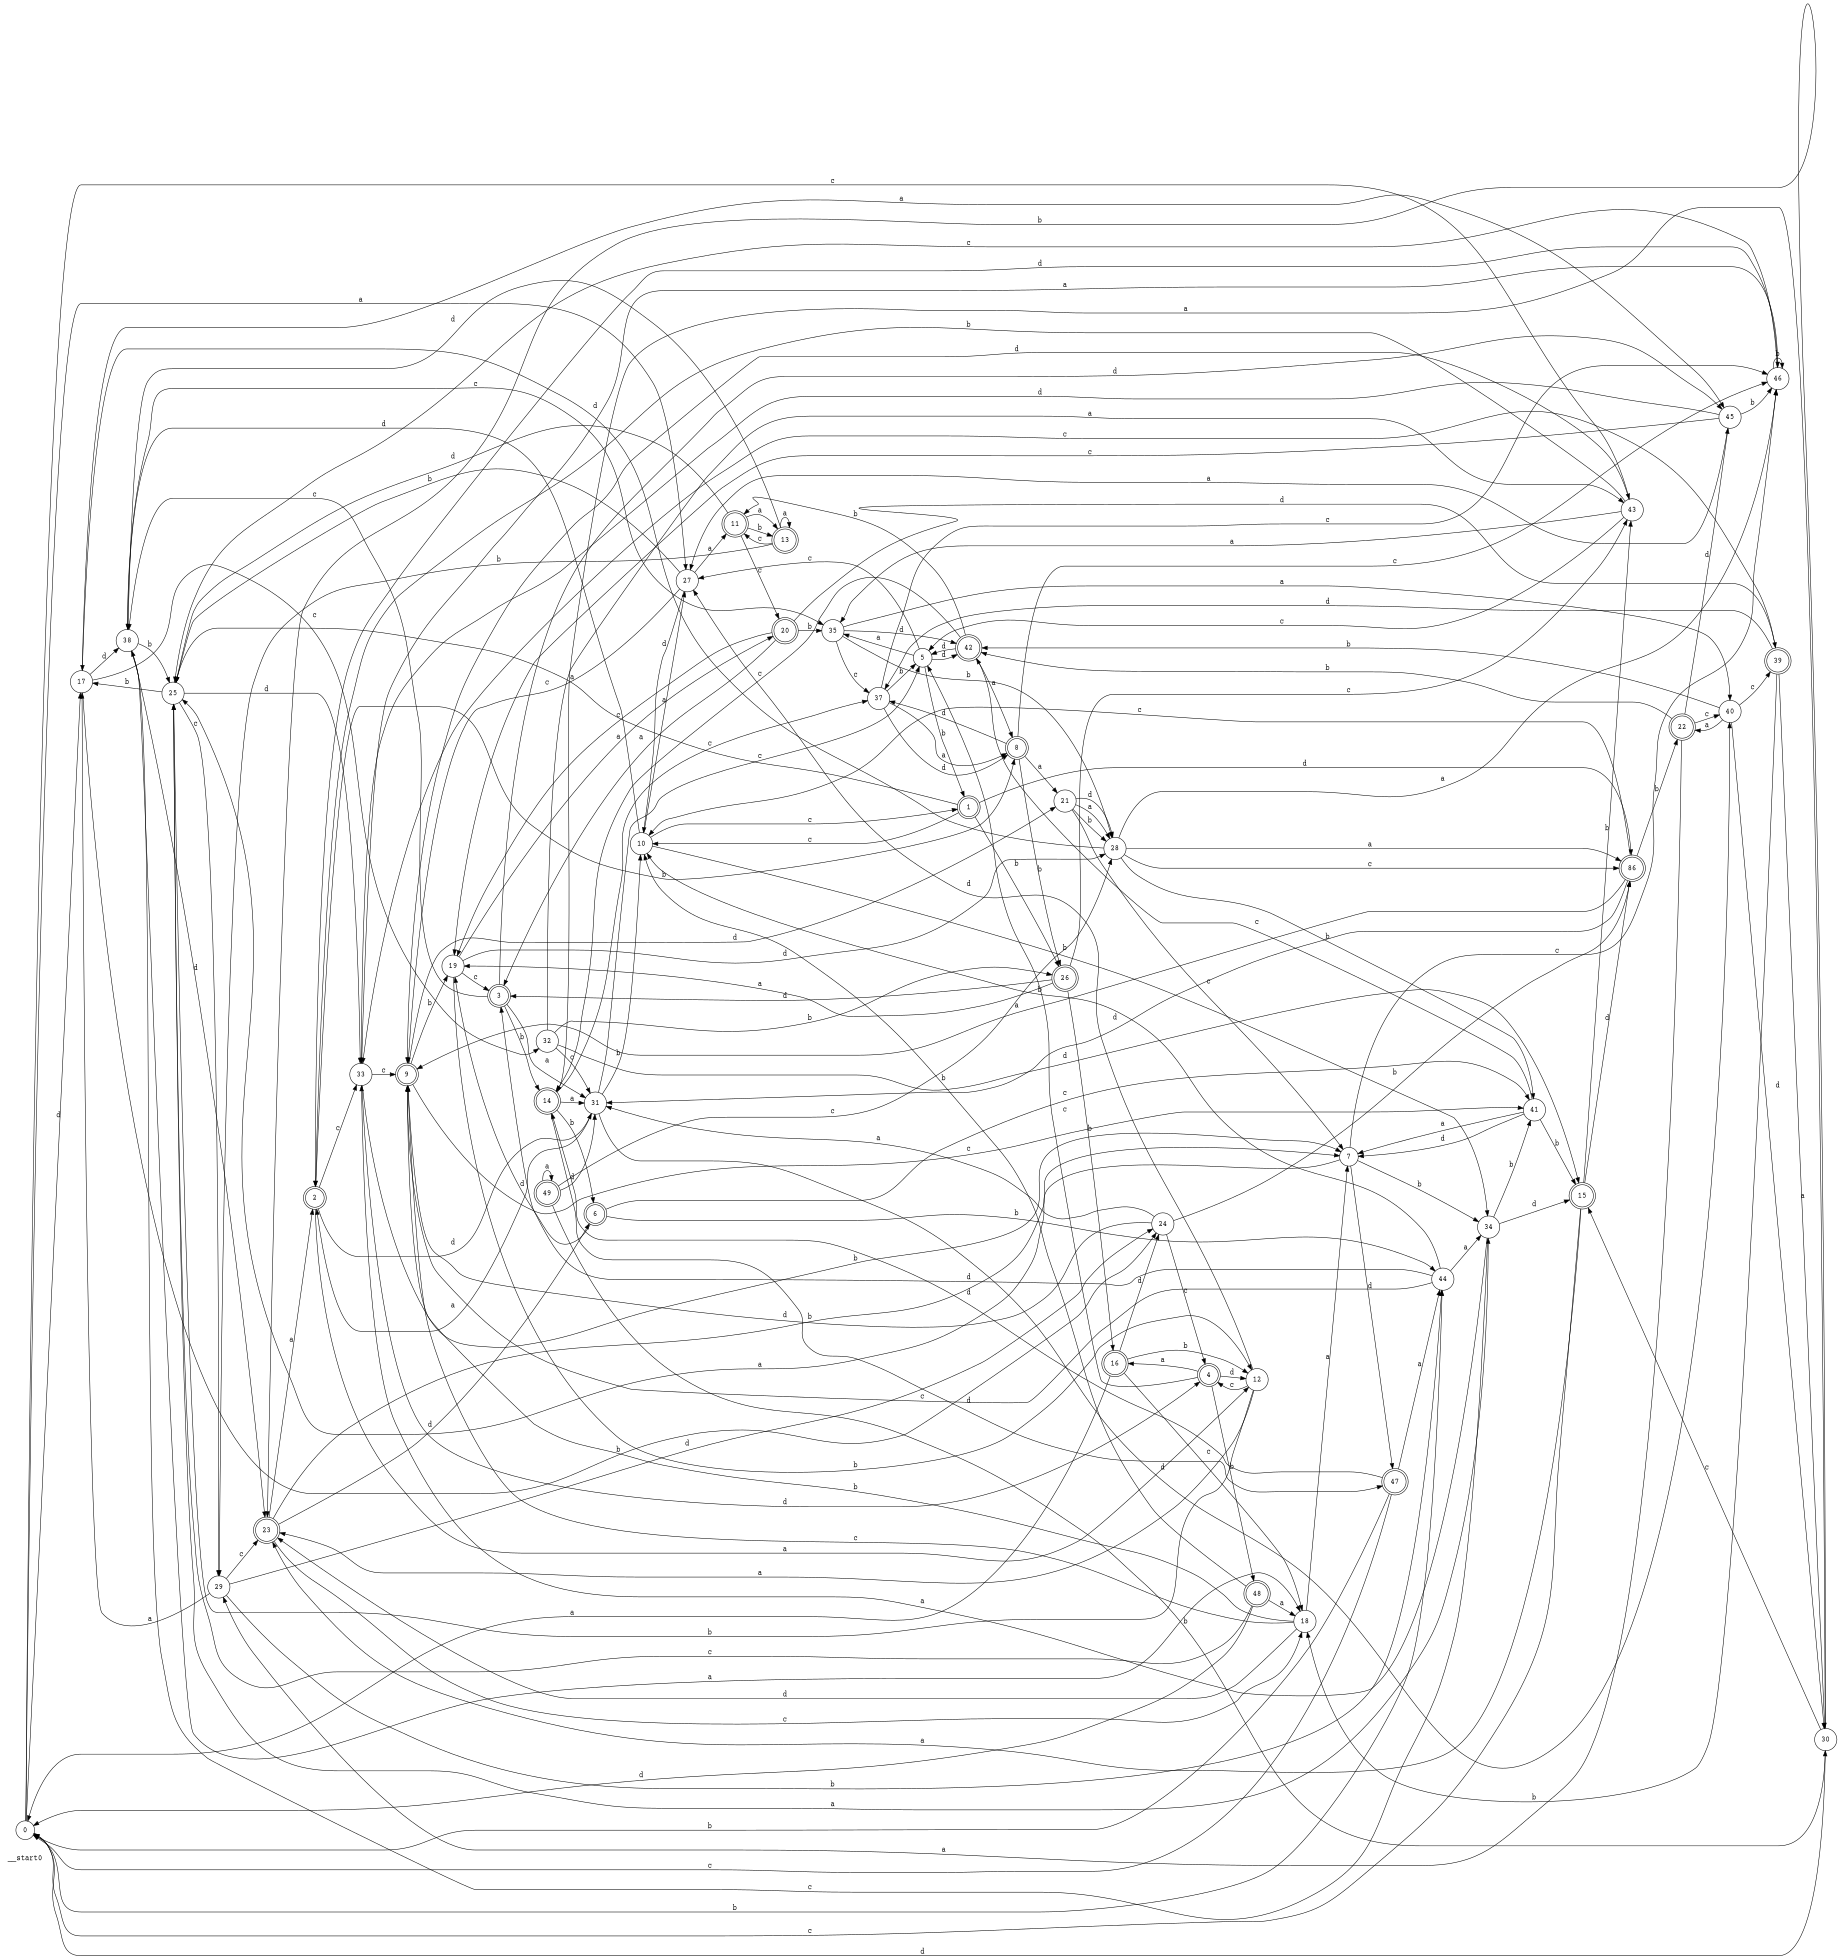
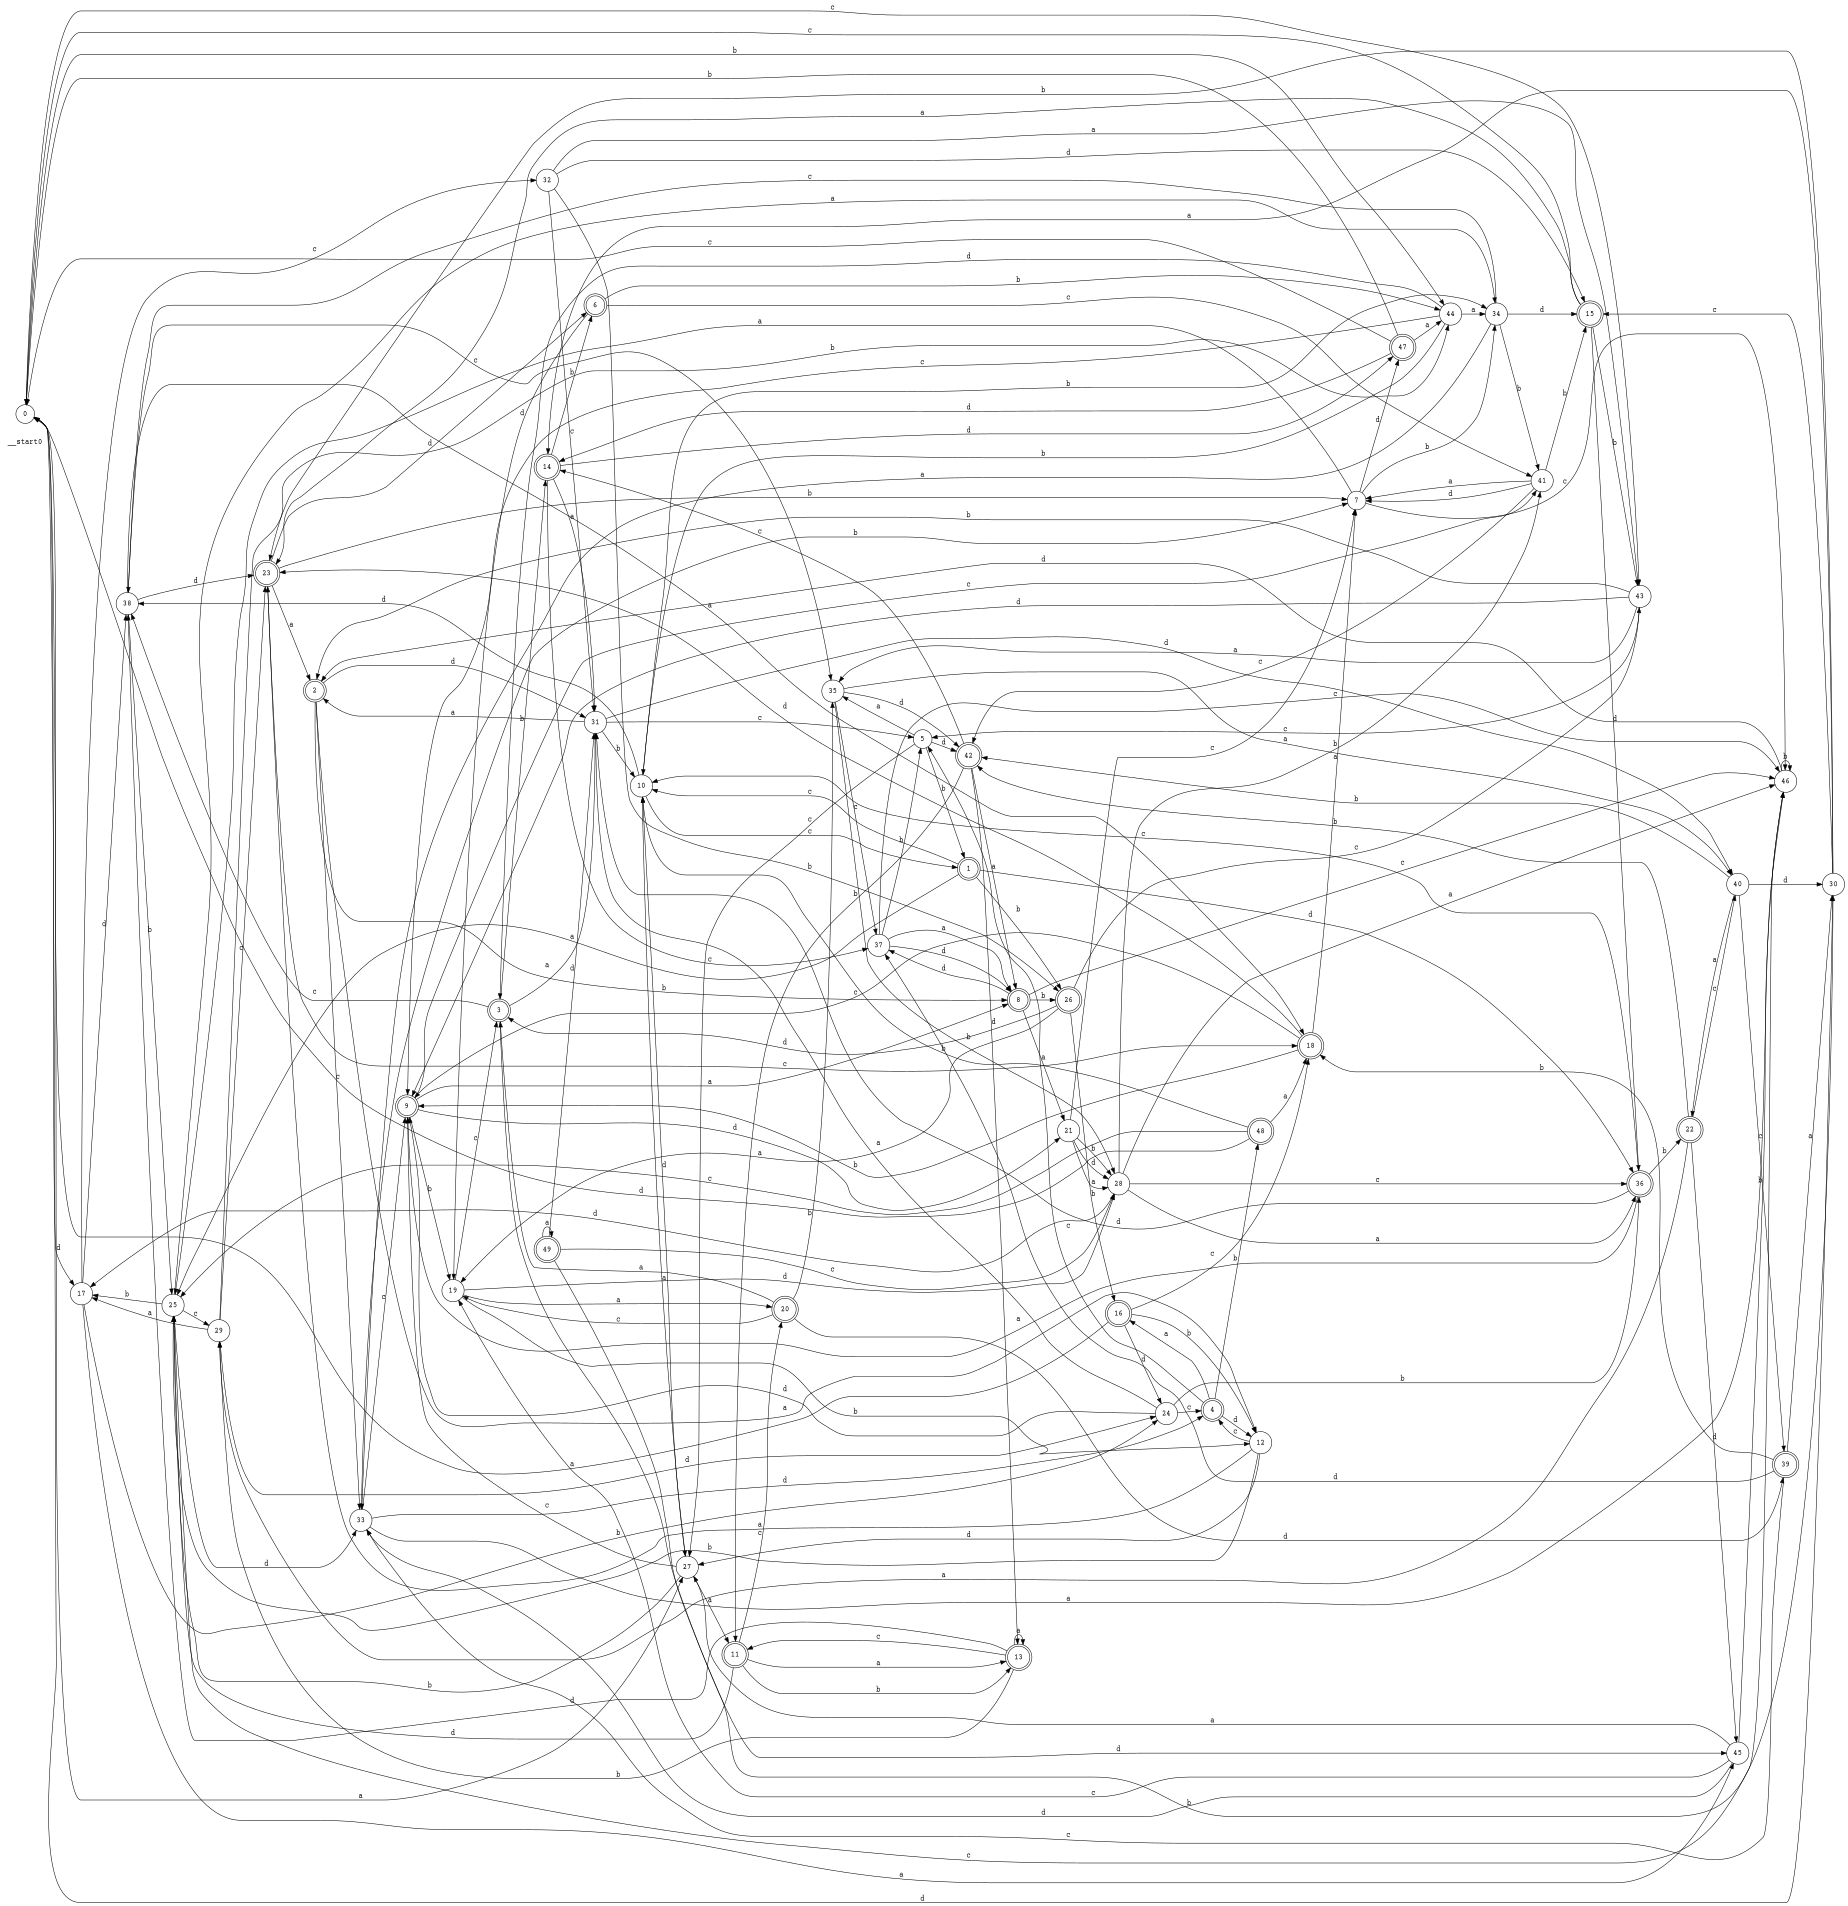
(946, 650) -> (999, 1203)
(1632, 868) -> (1640, 1184)
none -> (714, 1086)
(1305, 1621) -> (1311, 1046)
